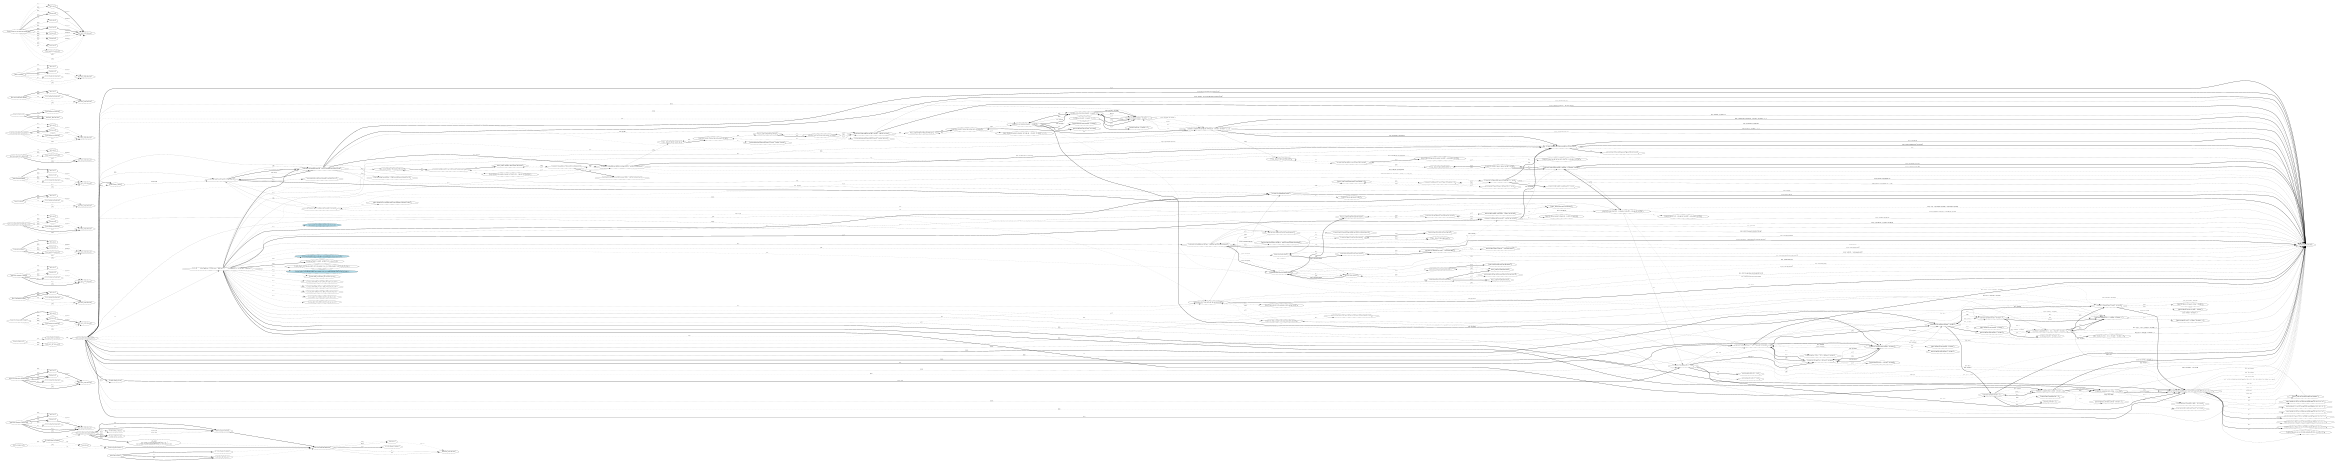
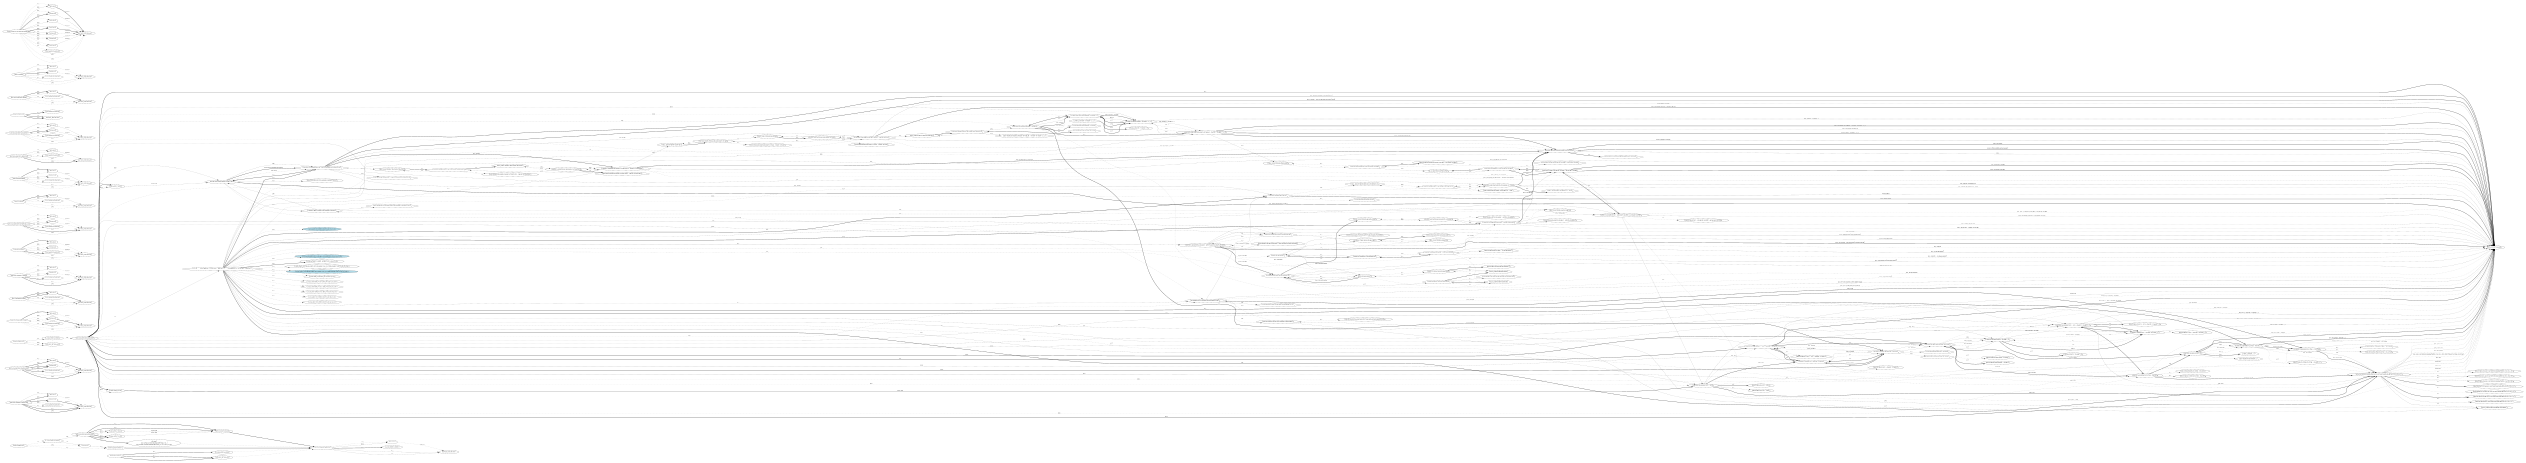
none -> (2169, 365)
